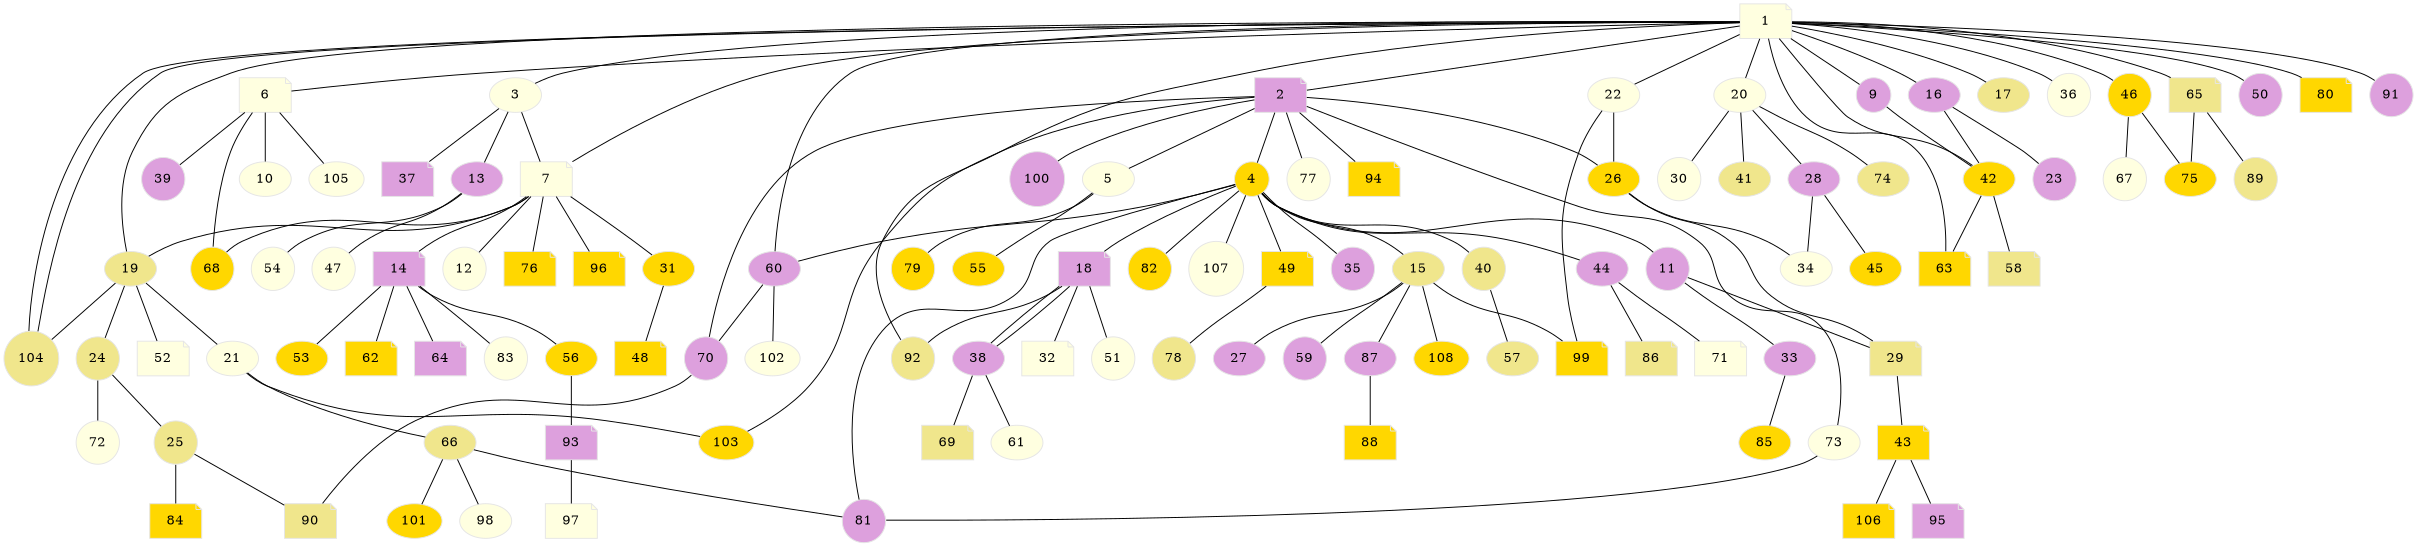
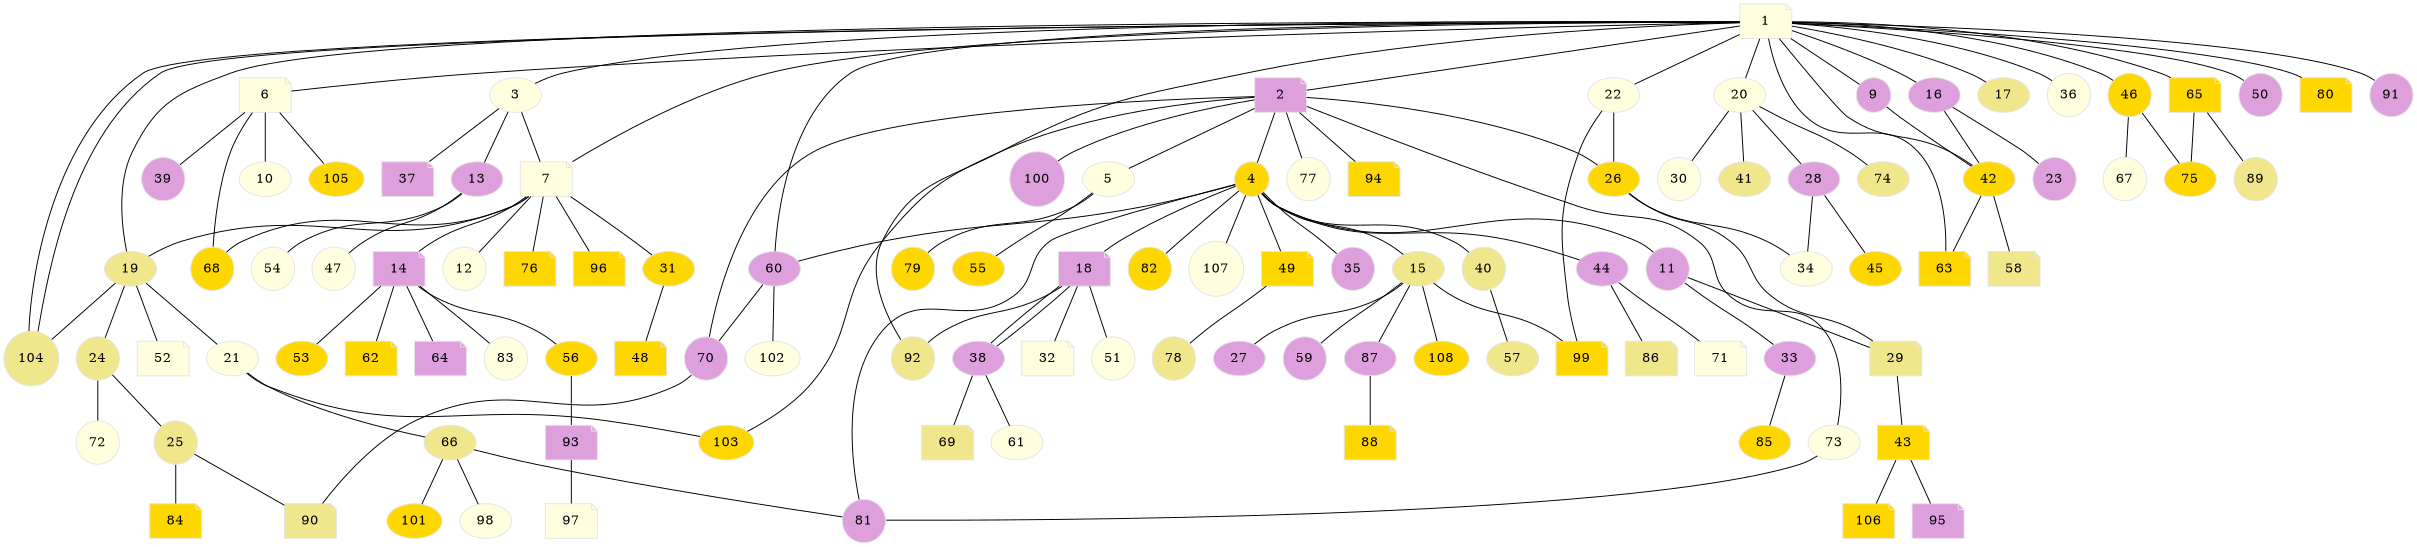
(2195, 95) -> (2195, 95)
(336, 179) -> (336, 179)
